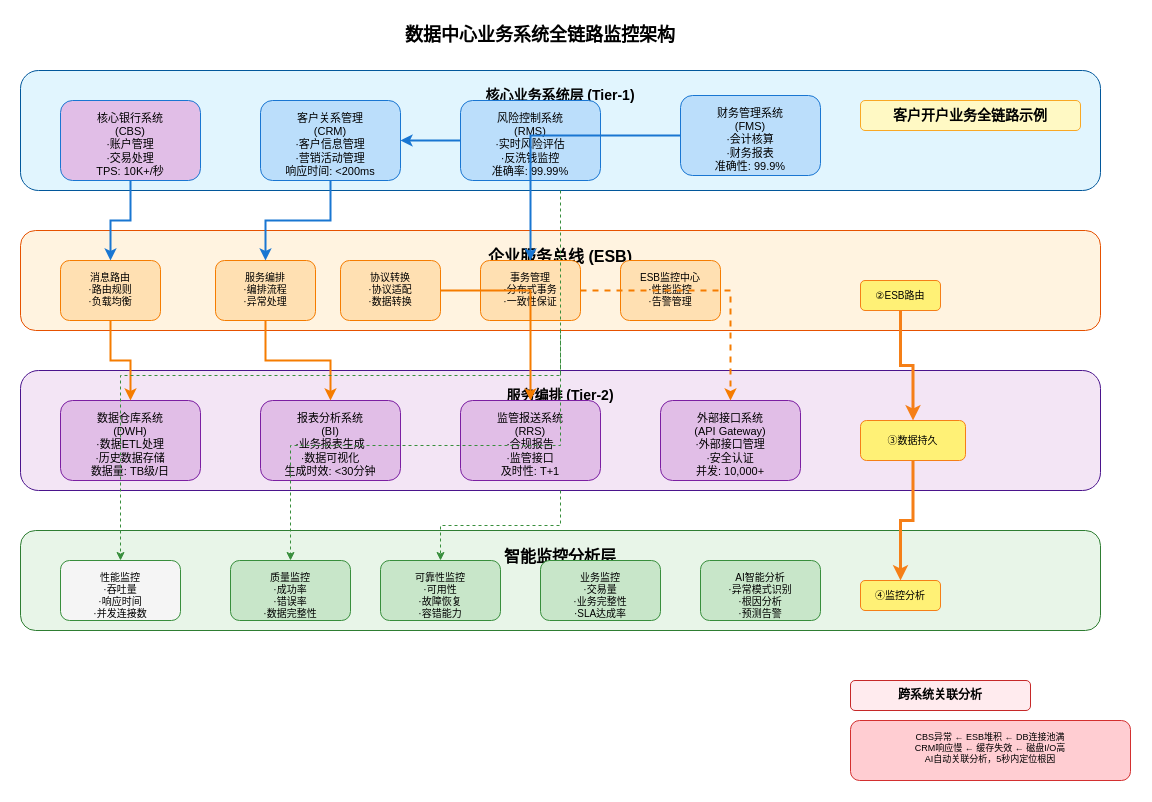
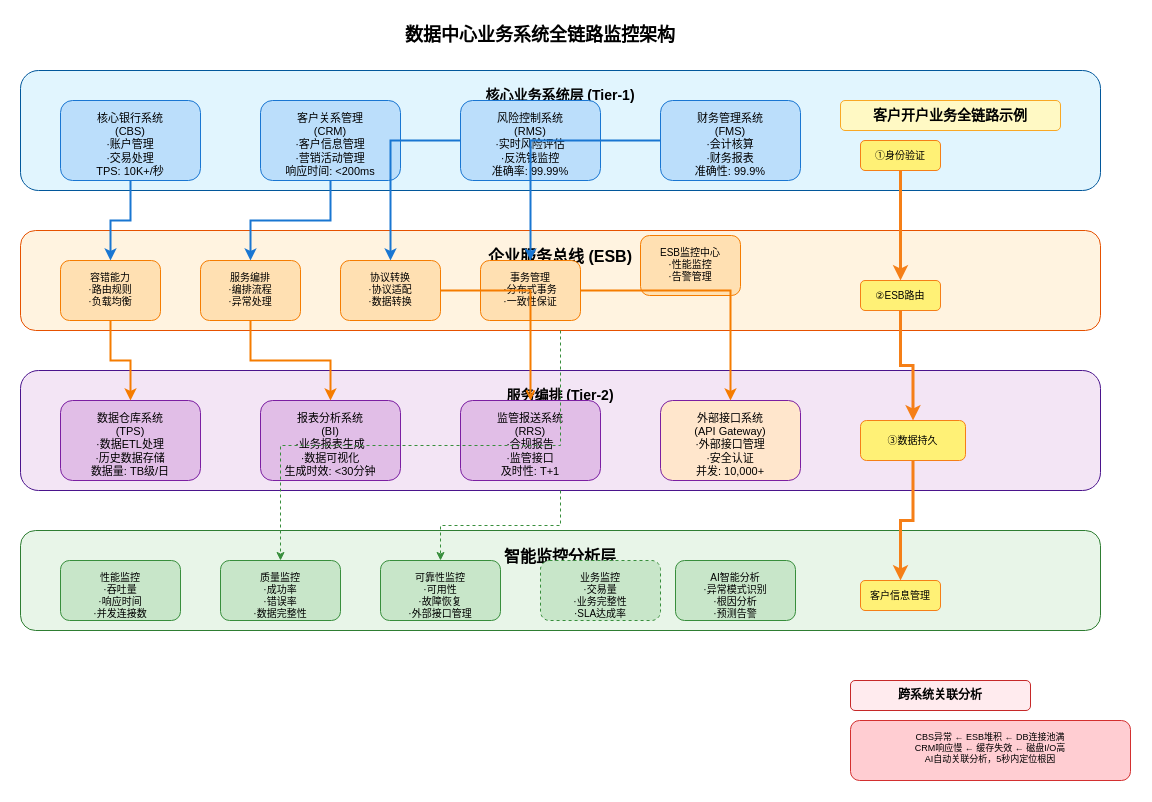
(971, 116) -> (951, 116)
(751, 136) -> (731, 141)
(131, 141) -> (131, 141)
(411, 141) -> (391, 185)
none -> (901, 156)
none -> (901, 220)
(111, 291) -> (111, 291)
(266, 291) -> (251, 291)
(671, 291) -> (691, 266)
(709, 291) -> (709, 291)
(297, 376) -> none
(531, 390) -> (531, 391)
(731, 441) -> (731, 441)
(131, 446) -> (131, 446)
(121, 591) -> (121, 591)
(291, 591) -> (281, 591)
(601, 591) -> (601, 591)
(761, 591) -> (736, 591)
(901, 596) -> (901, 596)
(441, 597) -> (441, 597)
